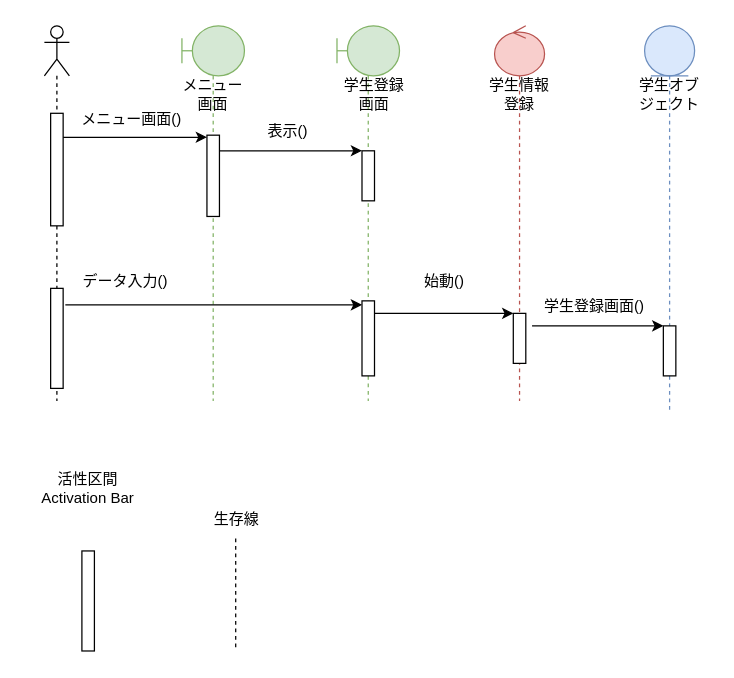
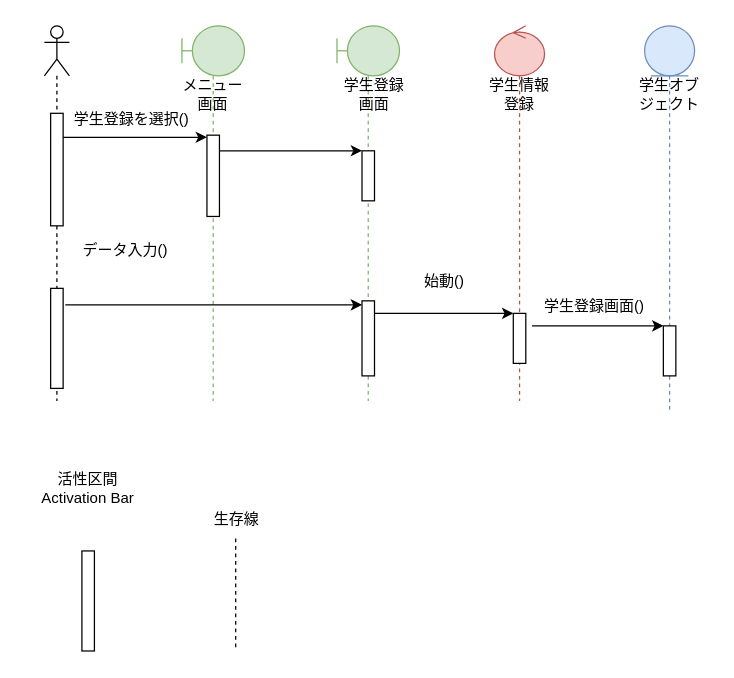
(132, 119) -> (132, 119)
(288, 132) -> none
(126, 282) -> (126, 251)
